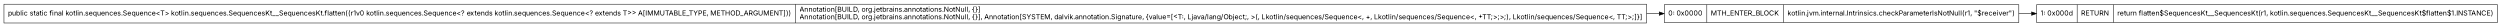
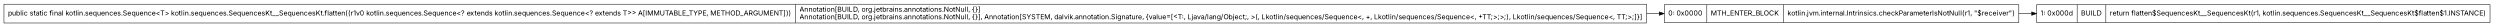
(2095, 13) -> (2092, 13)
